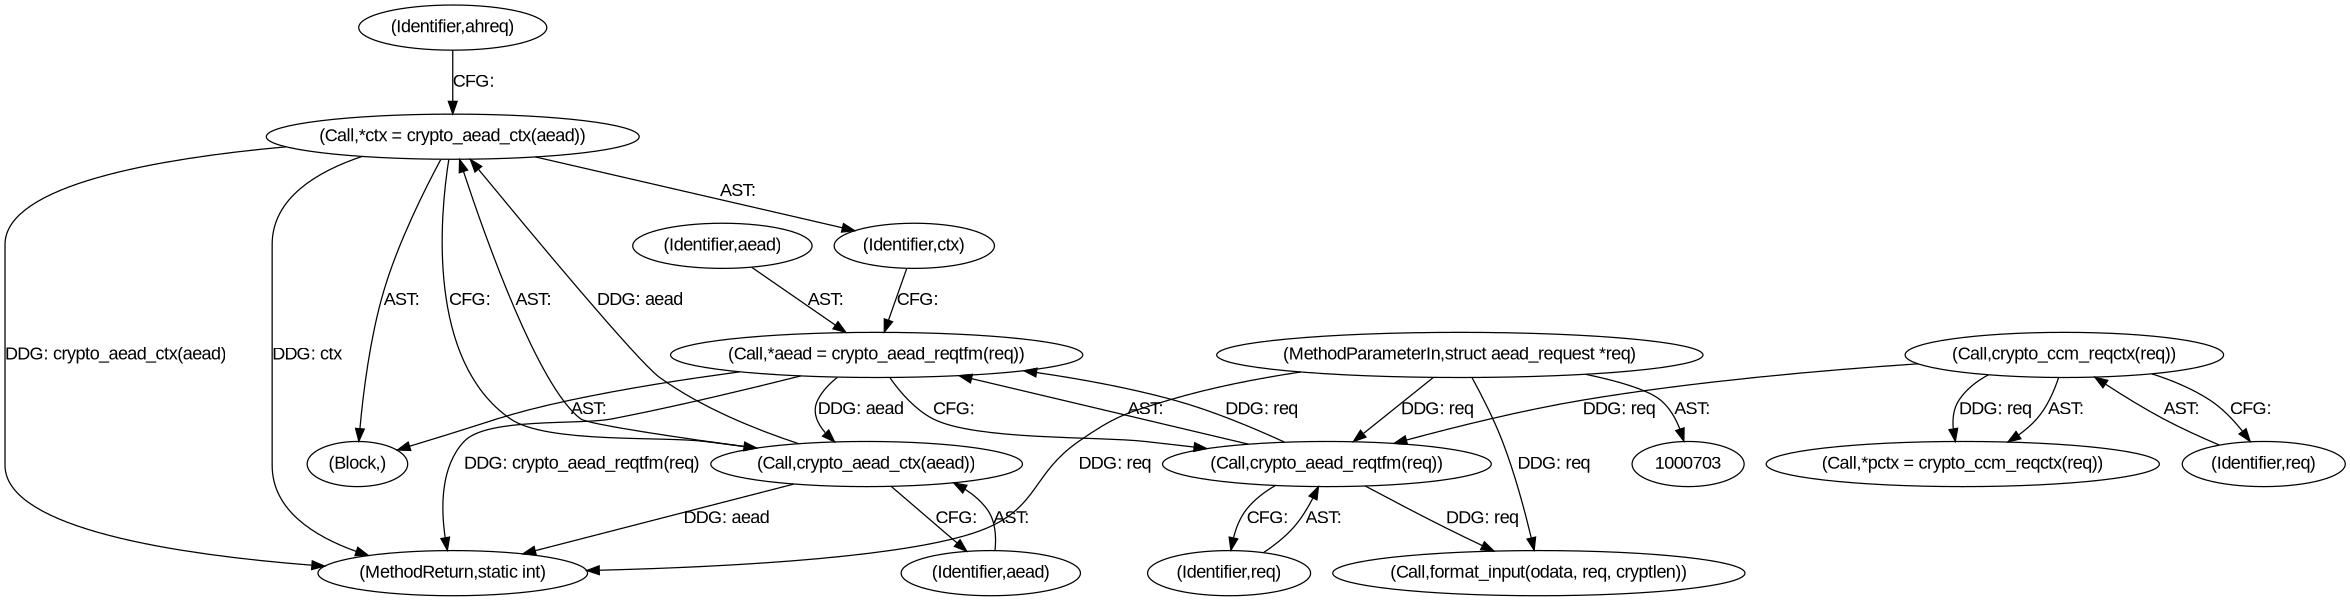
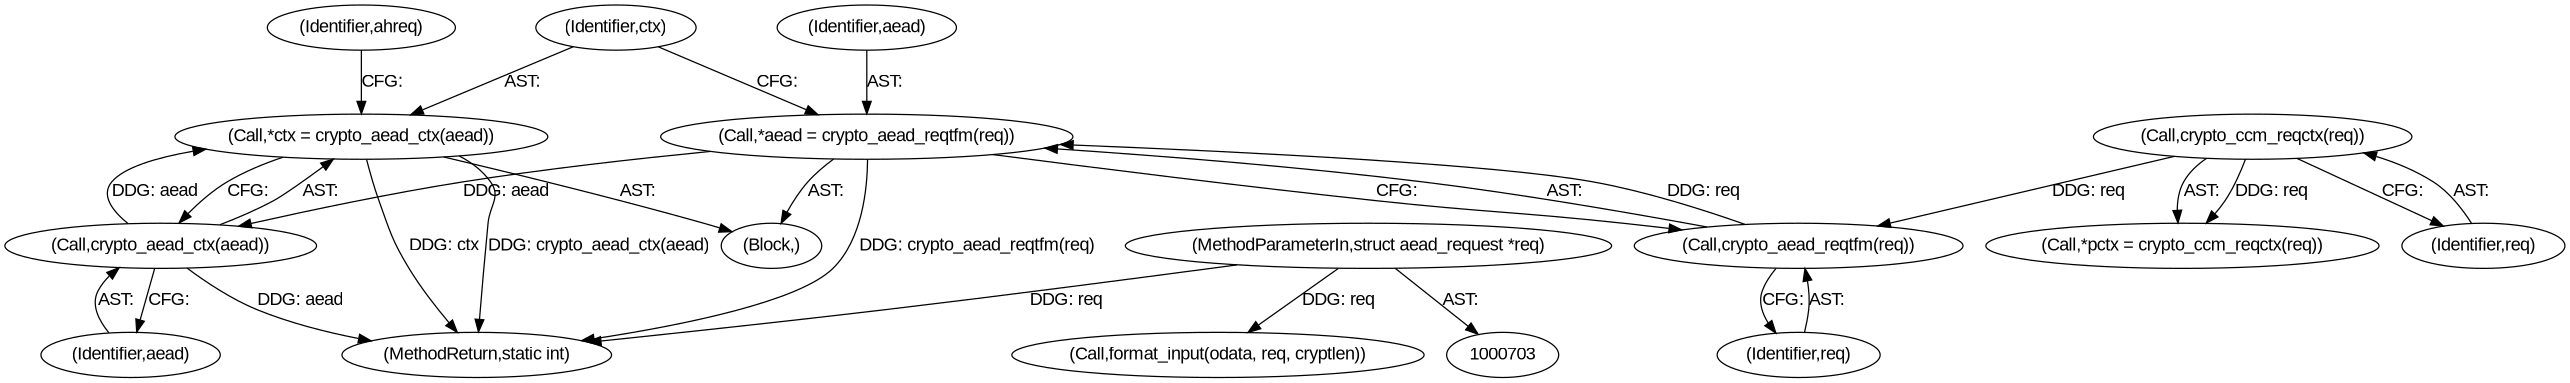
(689, 192) -> (498, 78)
(1399, 405) -> none
(1424, 517) -> none
